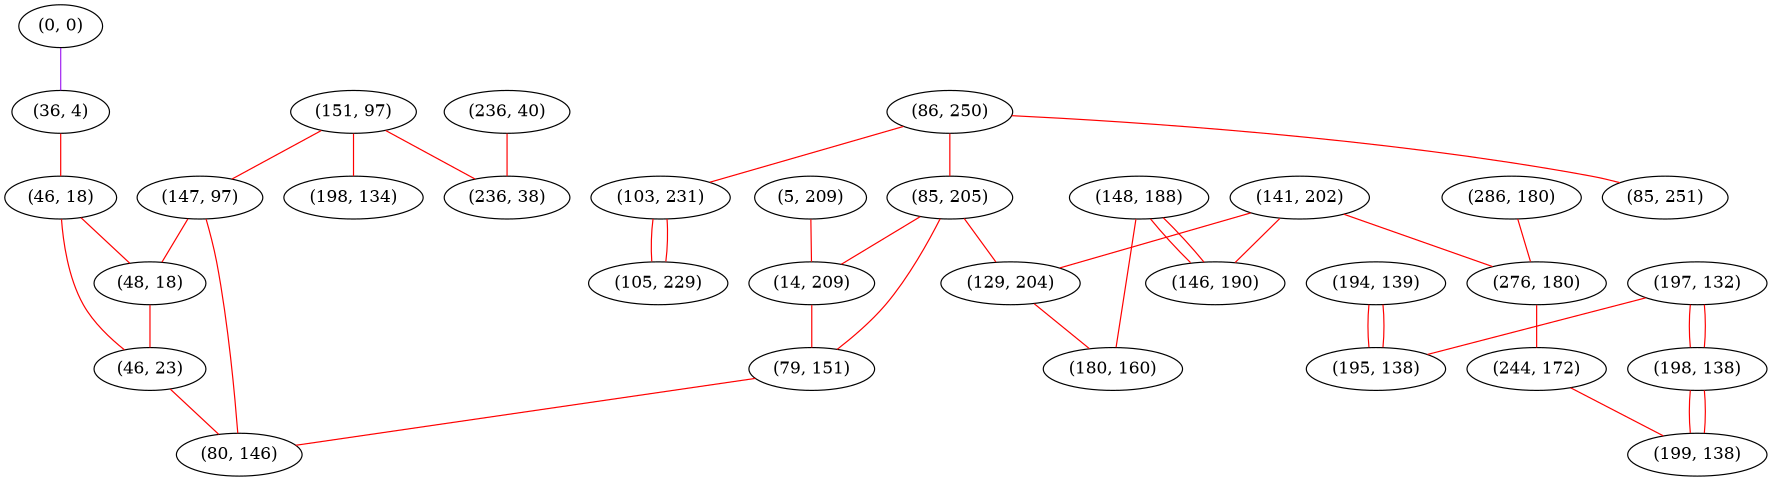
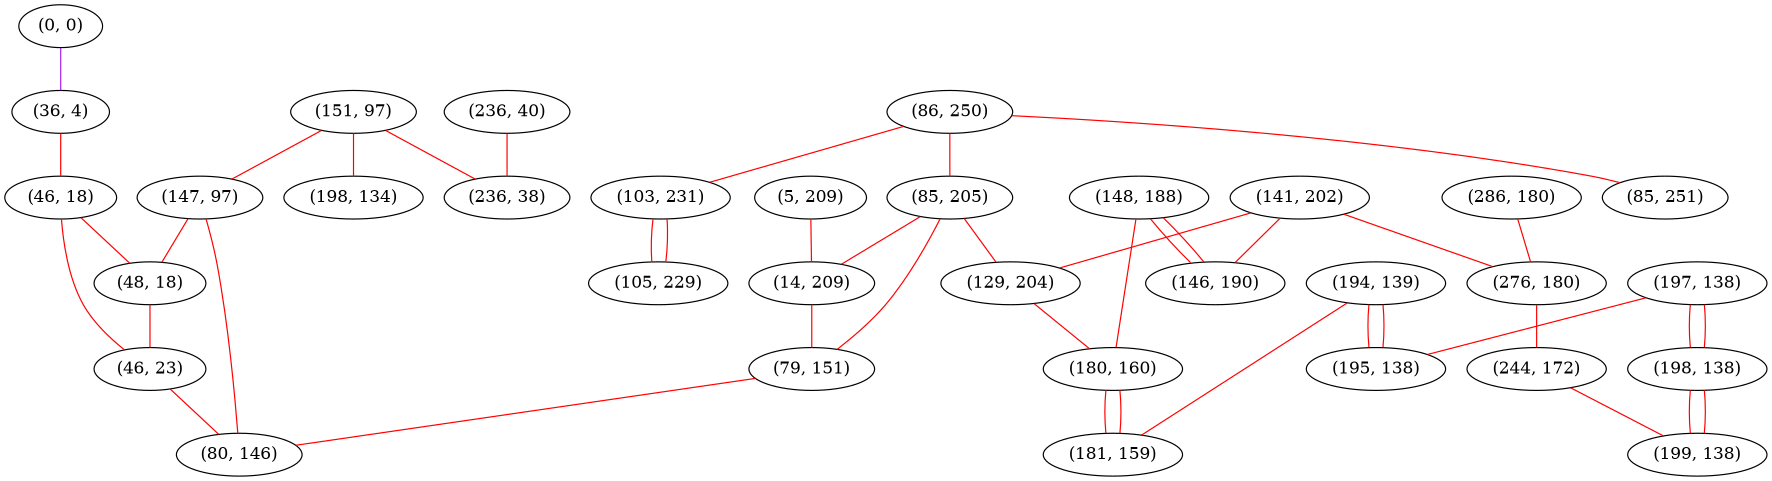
(1697, 283) -> (1697, 283)
none -> (1113, 455)
